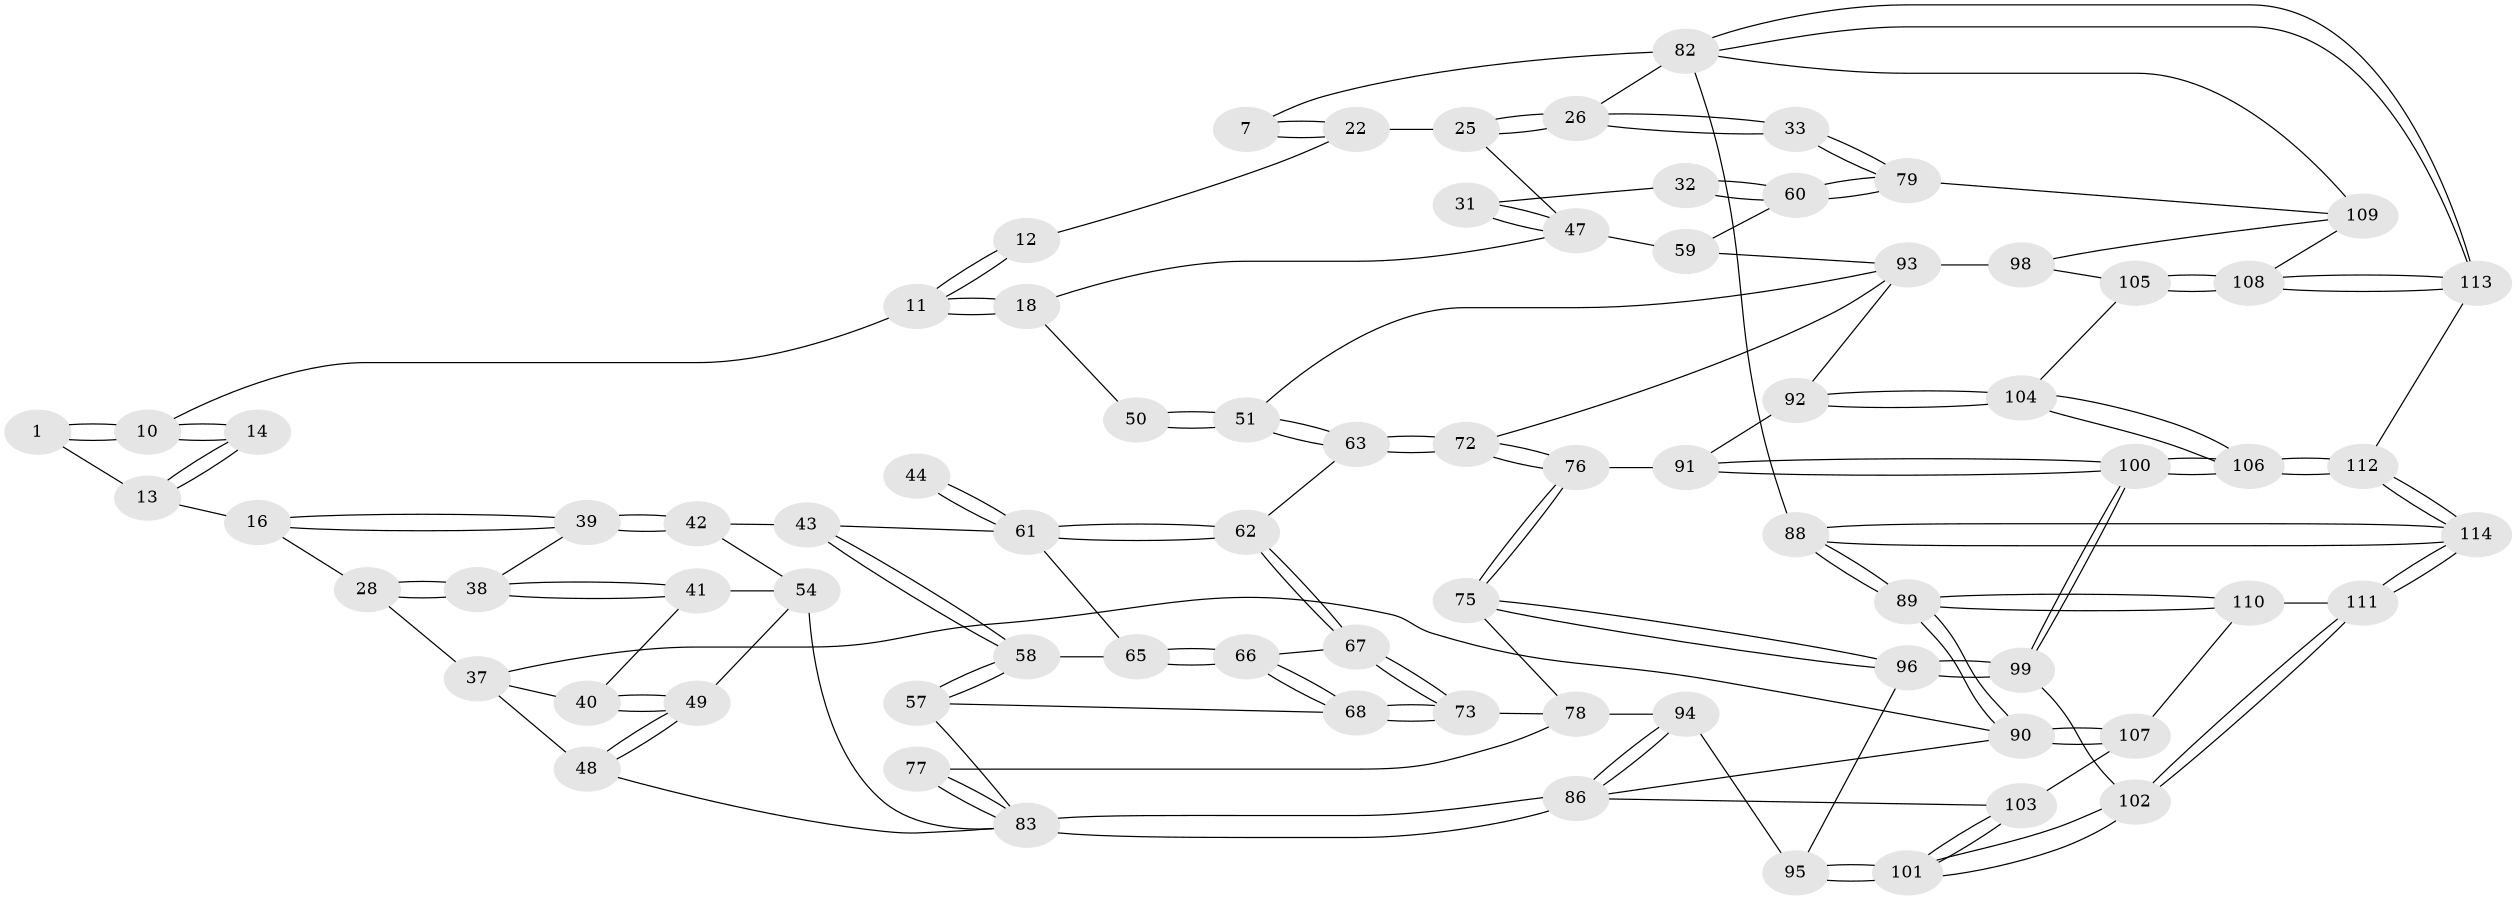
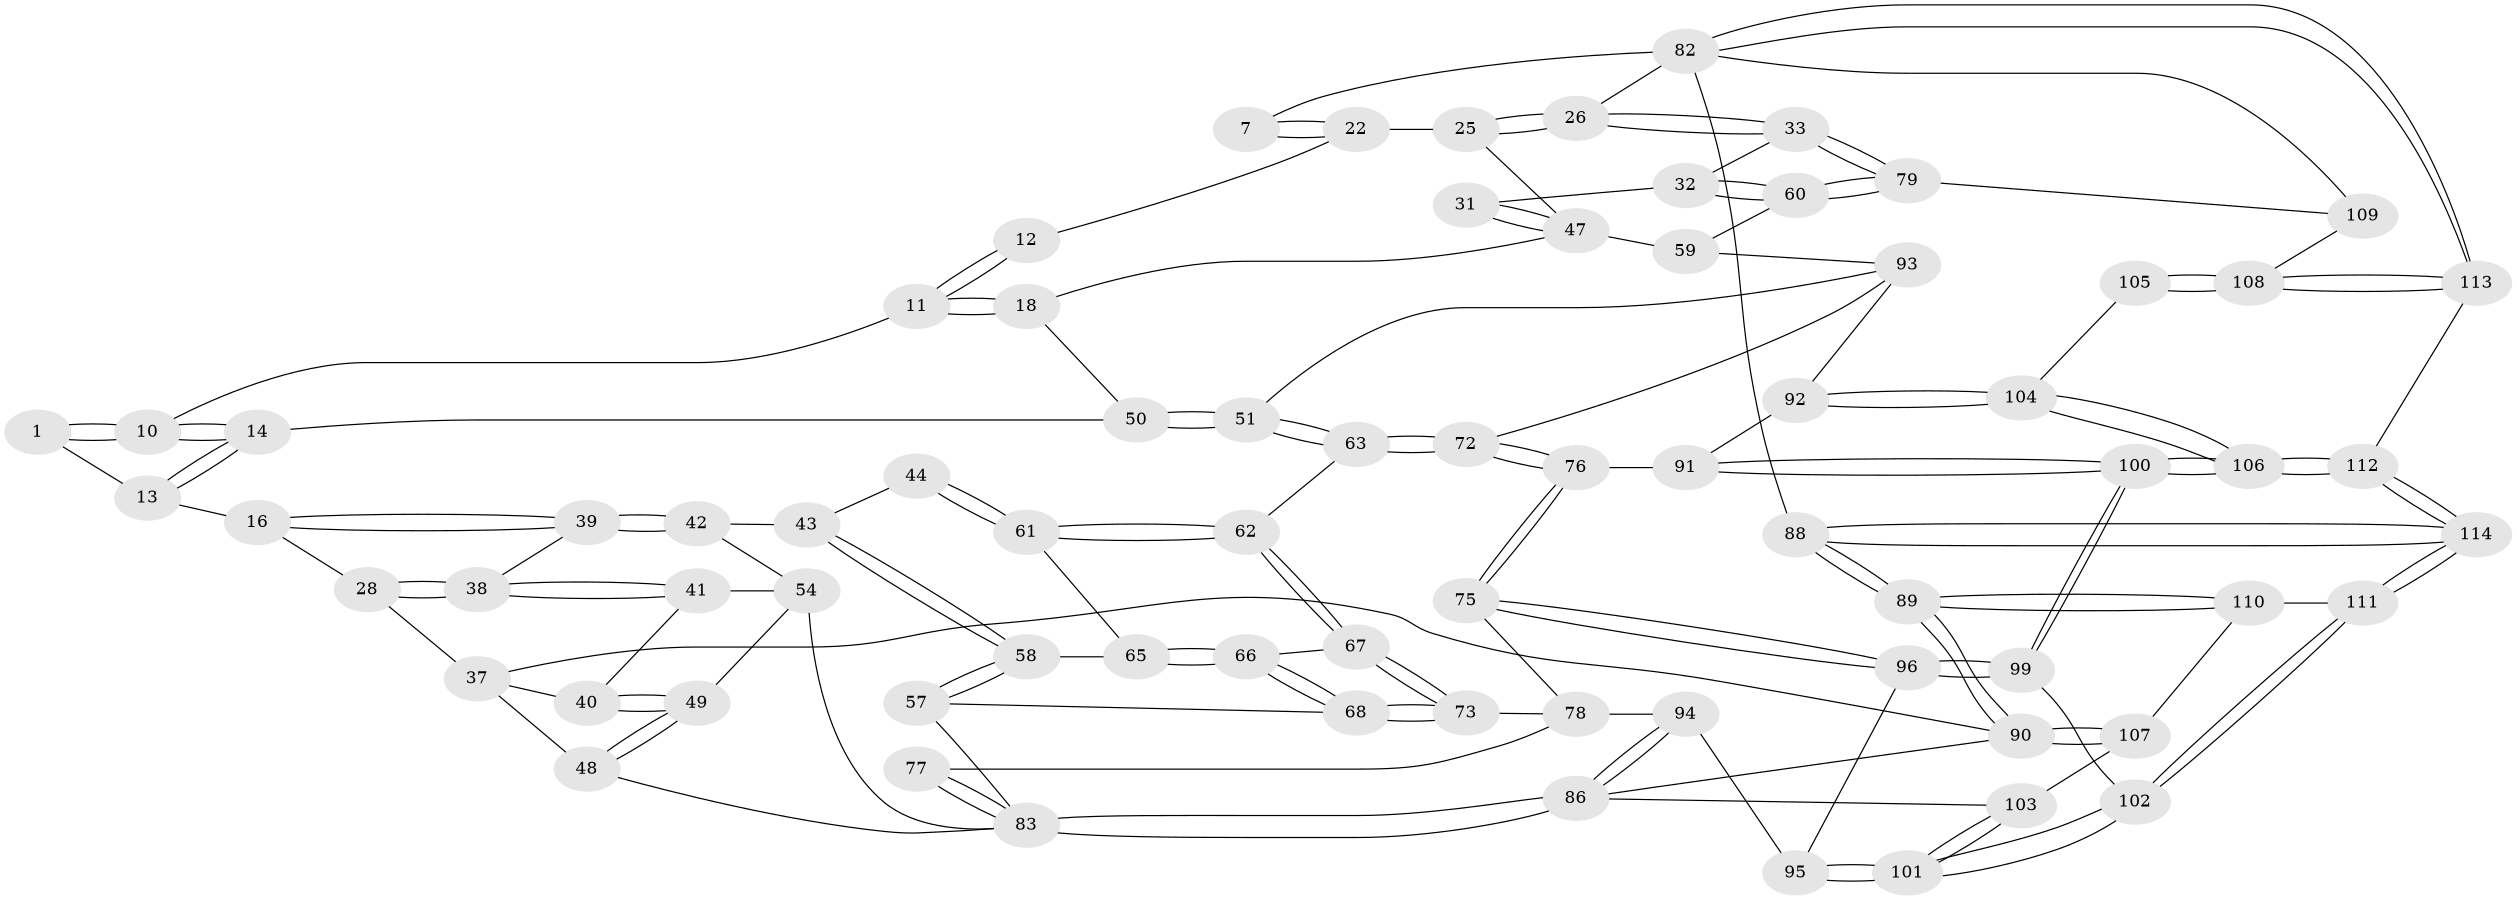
none -> (1741, 157)
(2021, 265) -> none
none -> (697, 420)
(917, 529) -> (862, 501)
